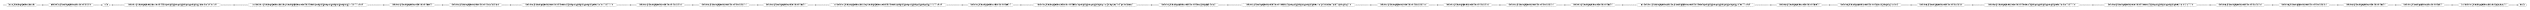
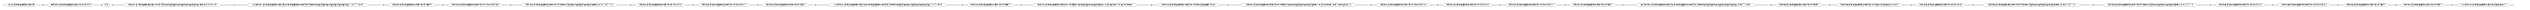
(2522, 5) -> none
